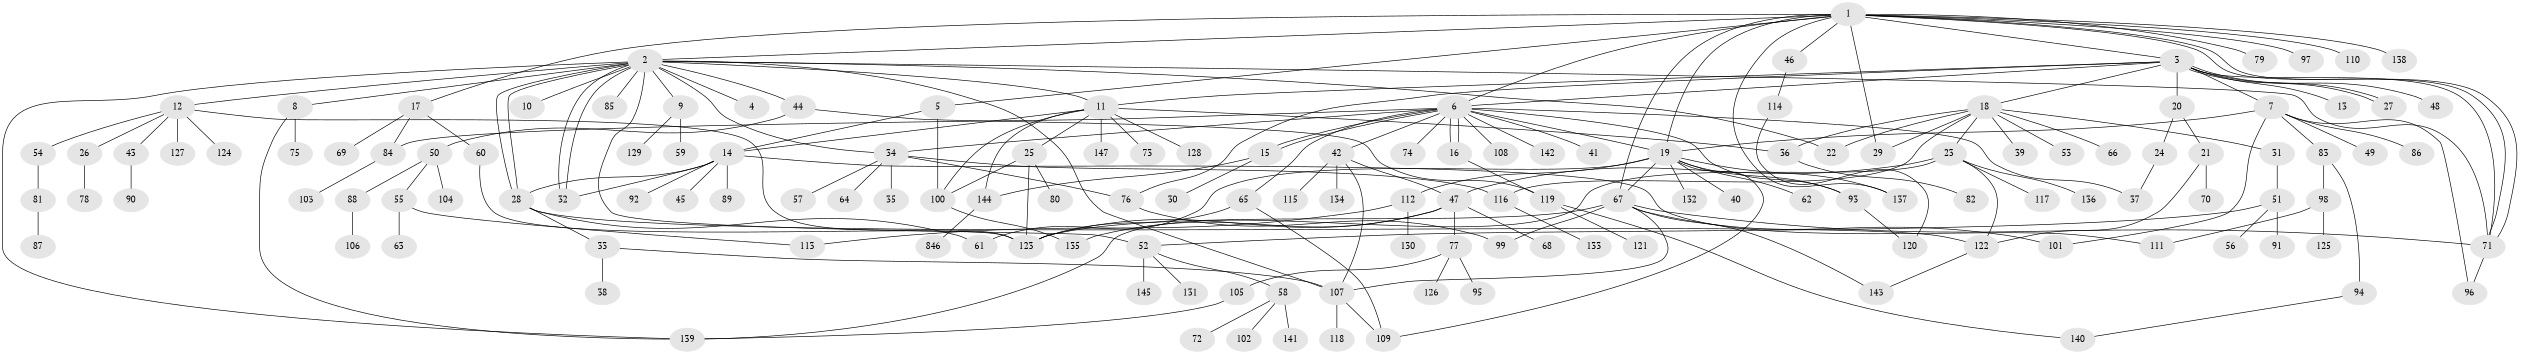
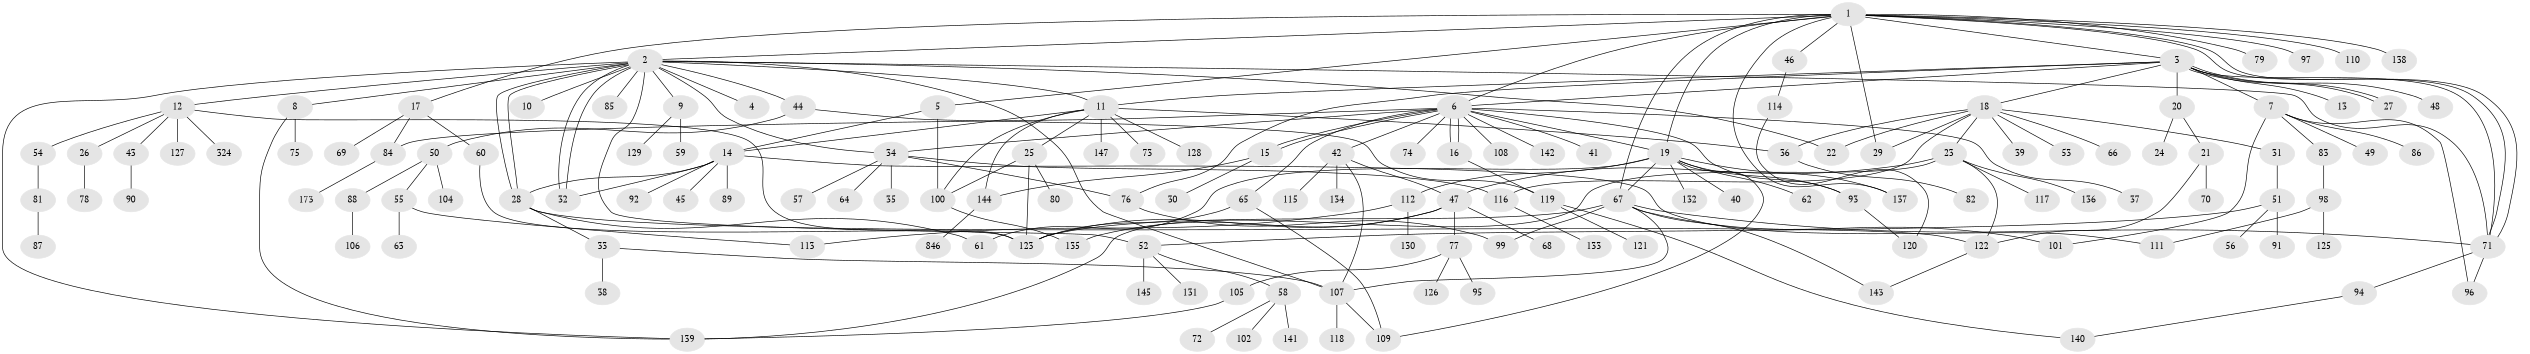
(1983, 132) -> none
(224, 154) -> (224, 154)
(2147, 177) -> none
(306, 200) -> (306, 200)
(2355, 220) -> (2423, 270)
